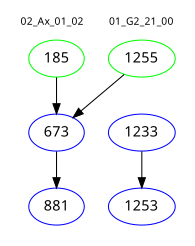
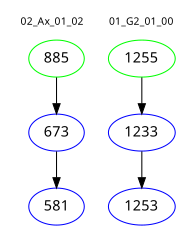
(142, 22) -> (142, 22)
(57, 59) -> (57, 59)
(107, 89) -> (142, 91)
(57, 207) -> (57, 207)
